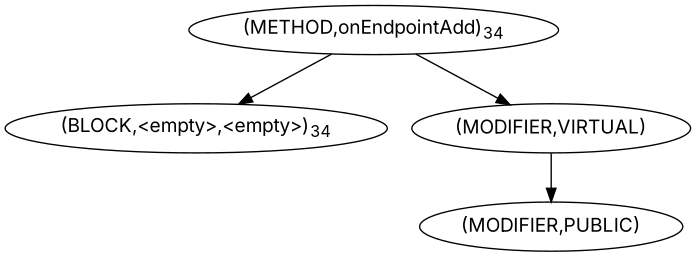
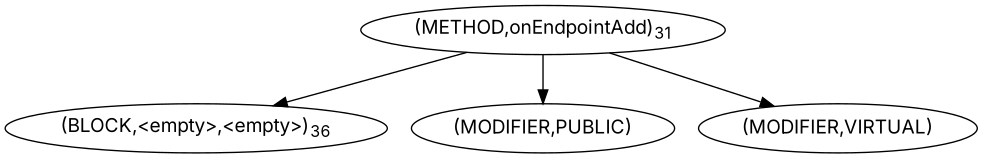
(494, 28) -> (663, 28)
(321, 126) -> (321, 126)
(551, 171) -> (543, 72)
